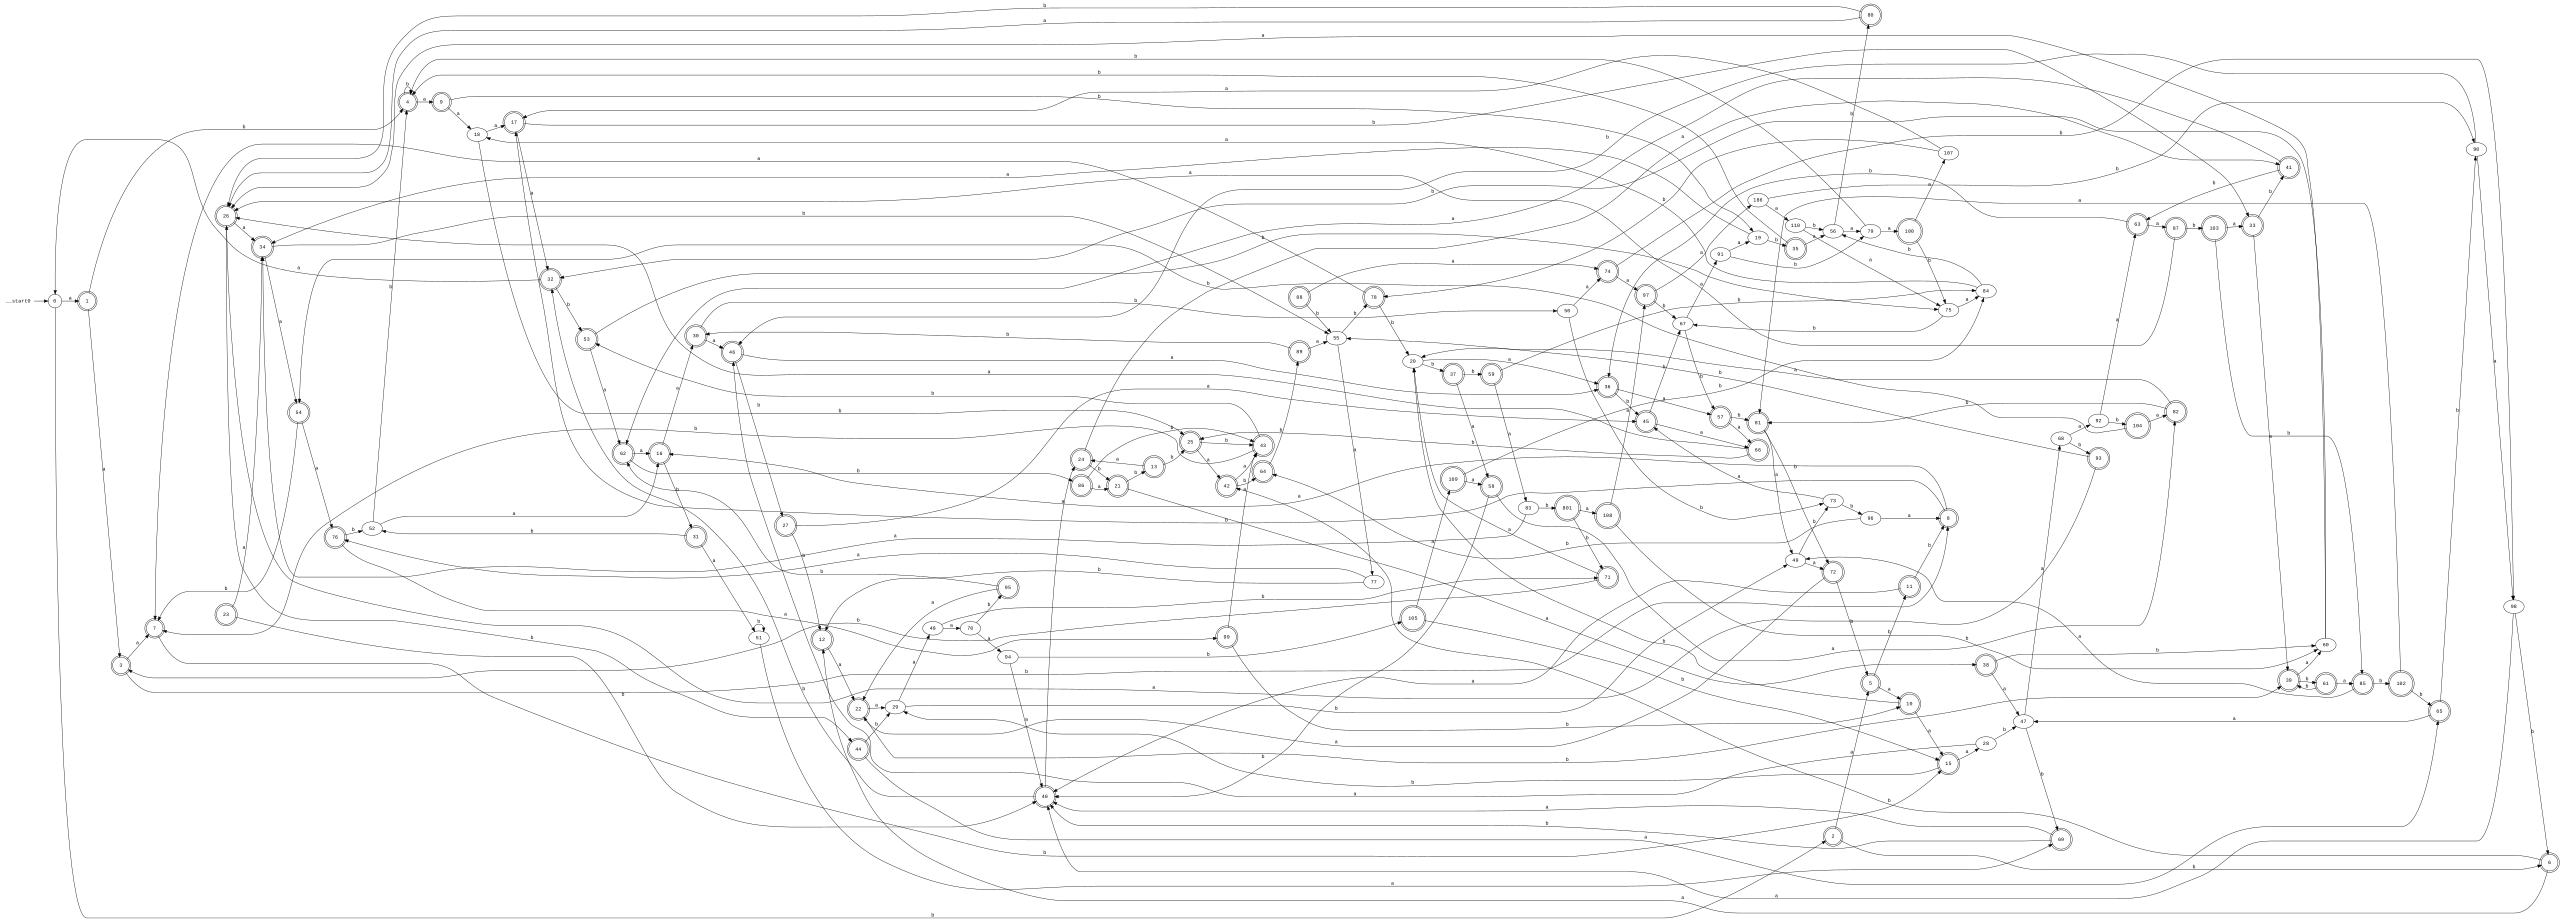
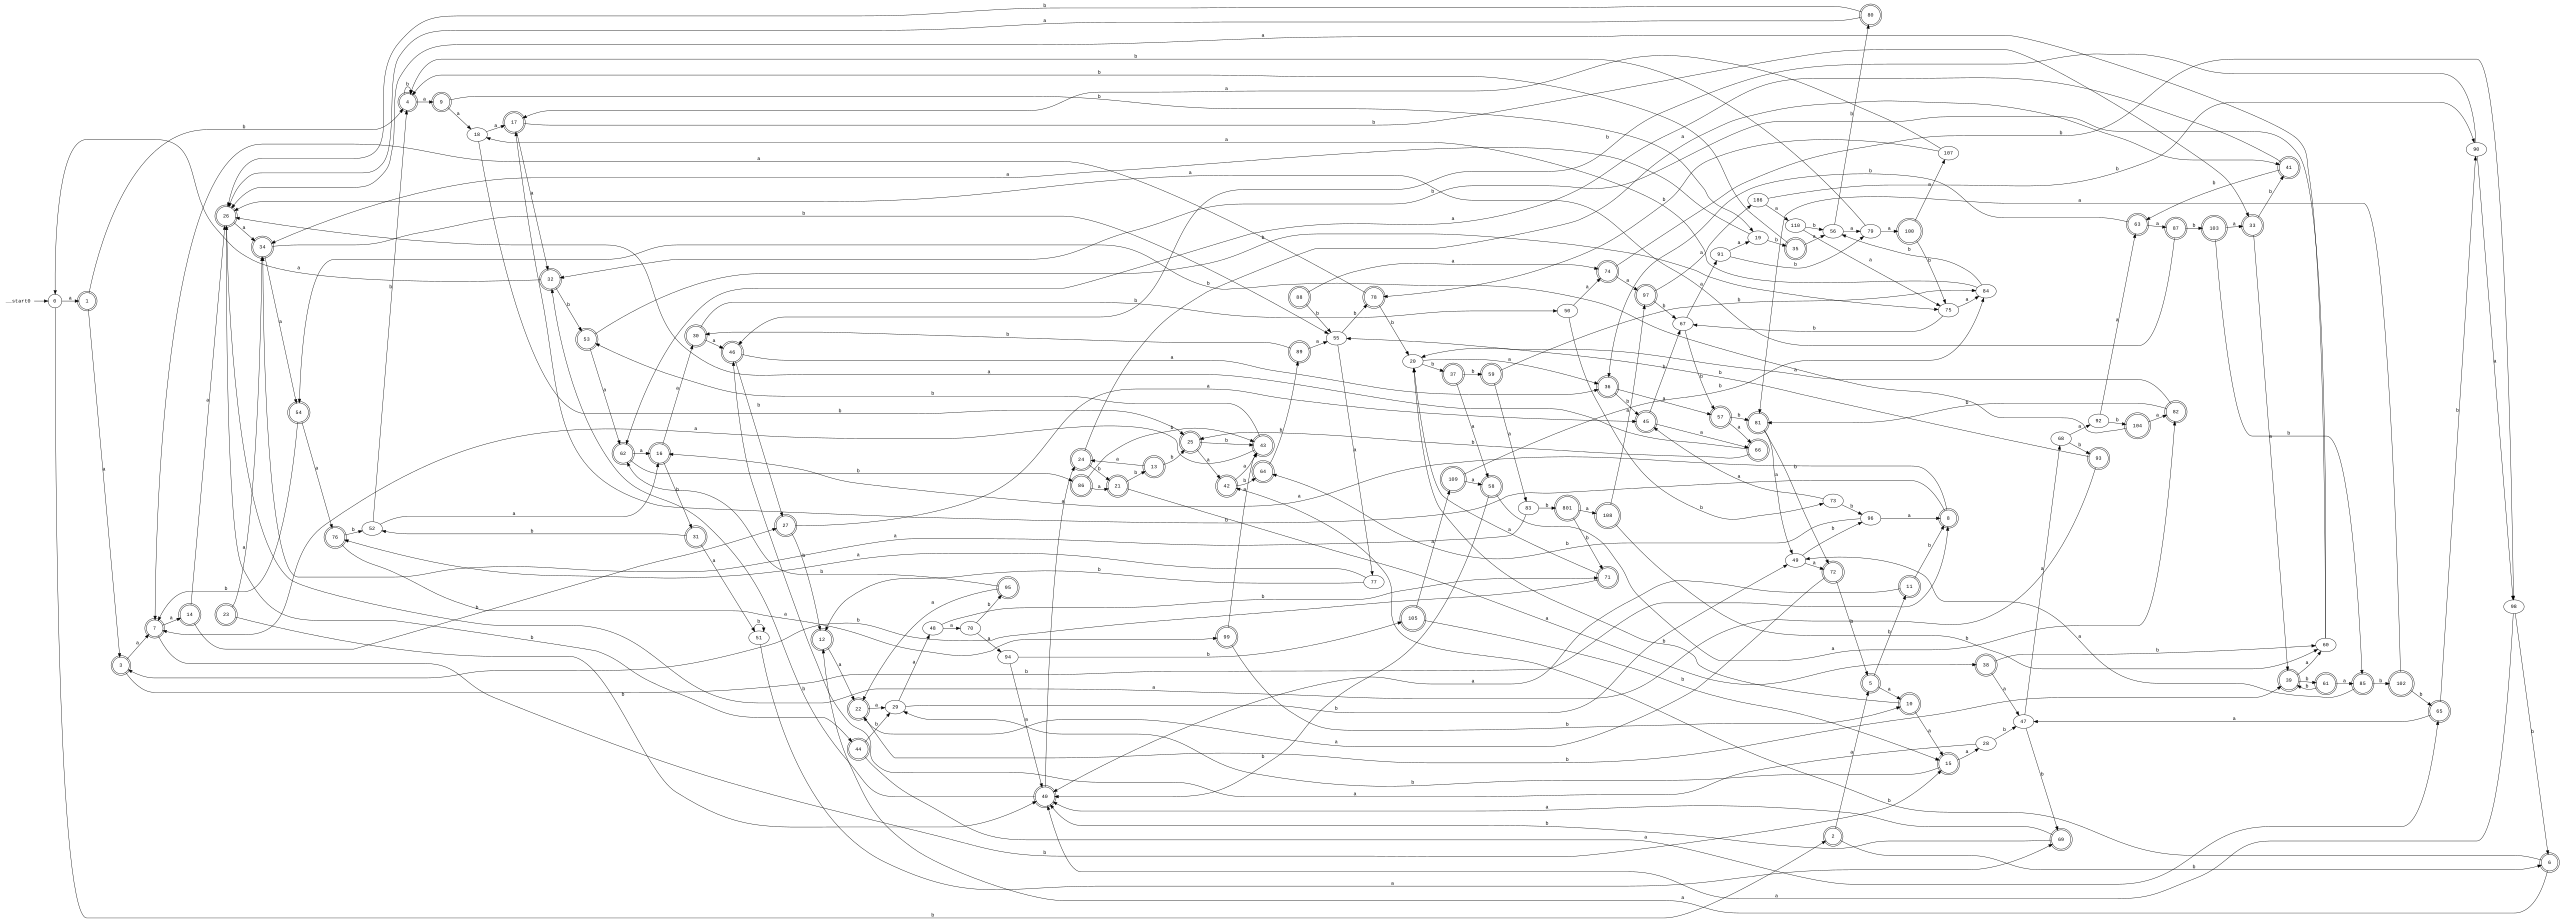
(696, 429) -> (696, 429)
(1811, 533) -> (1830, 538)
none -> (190, 615)
